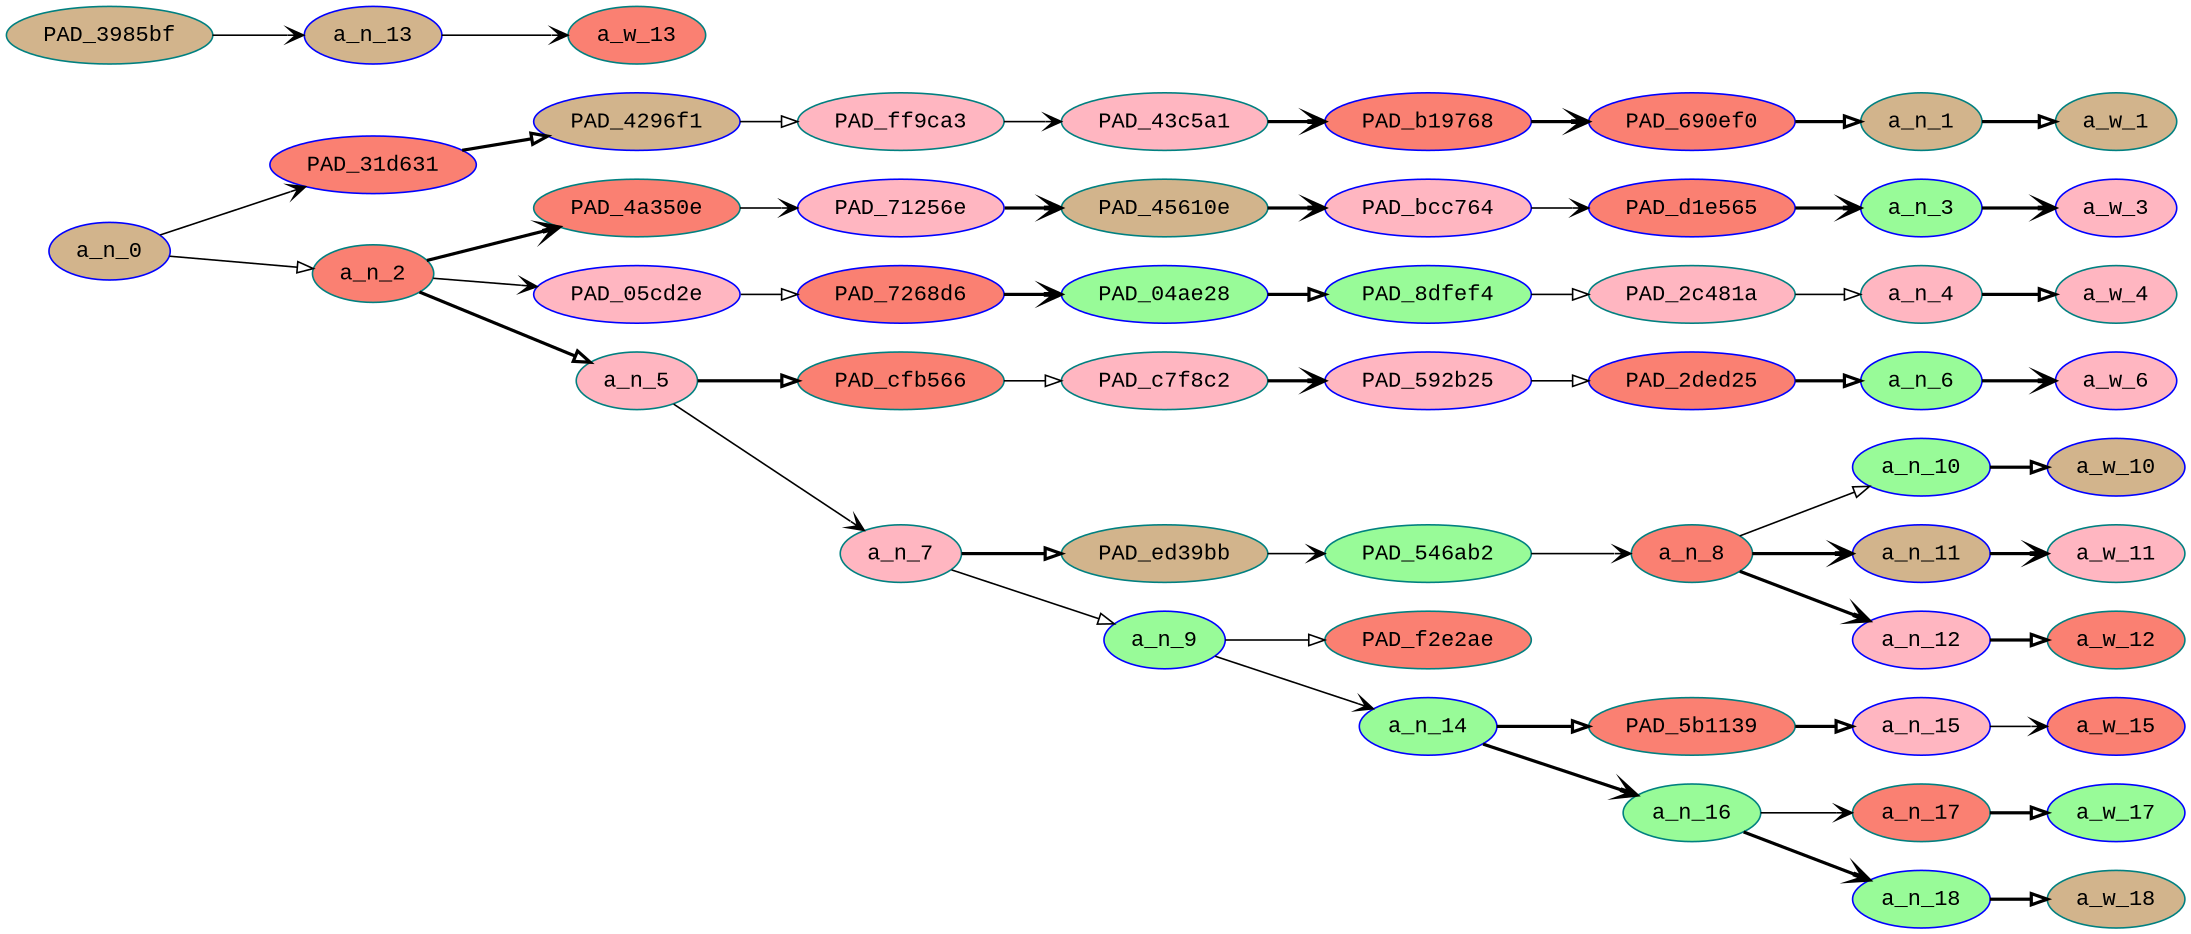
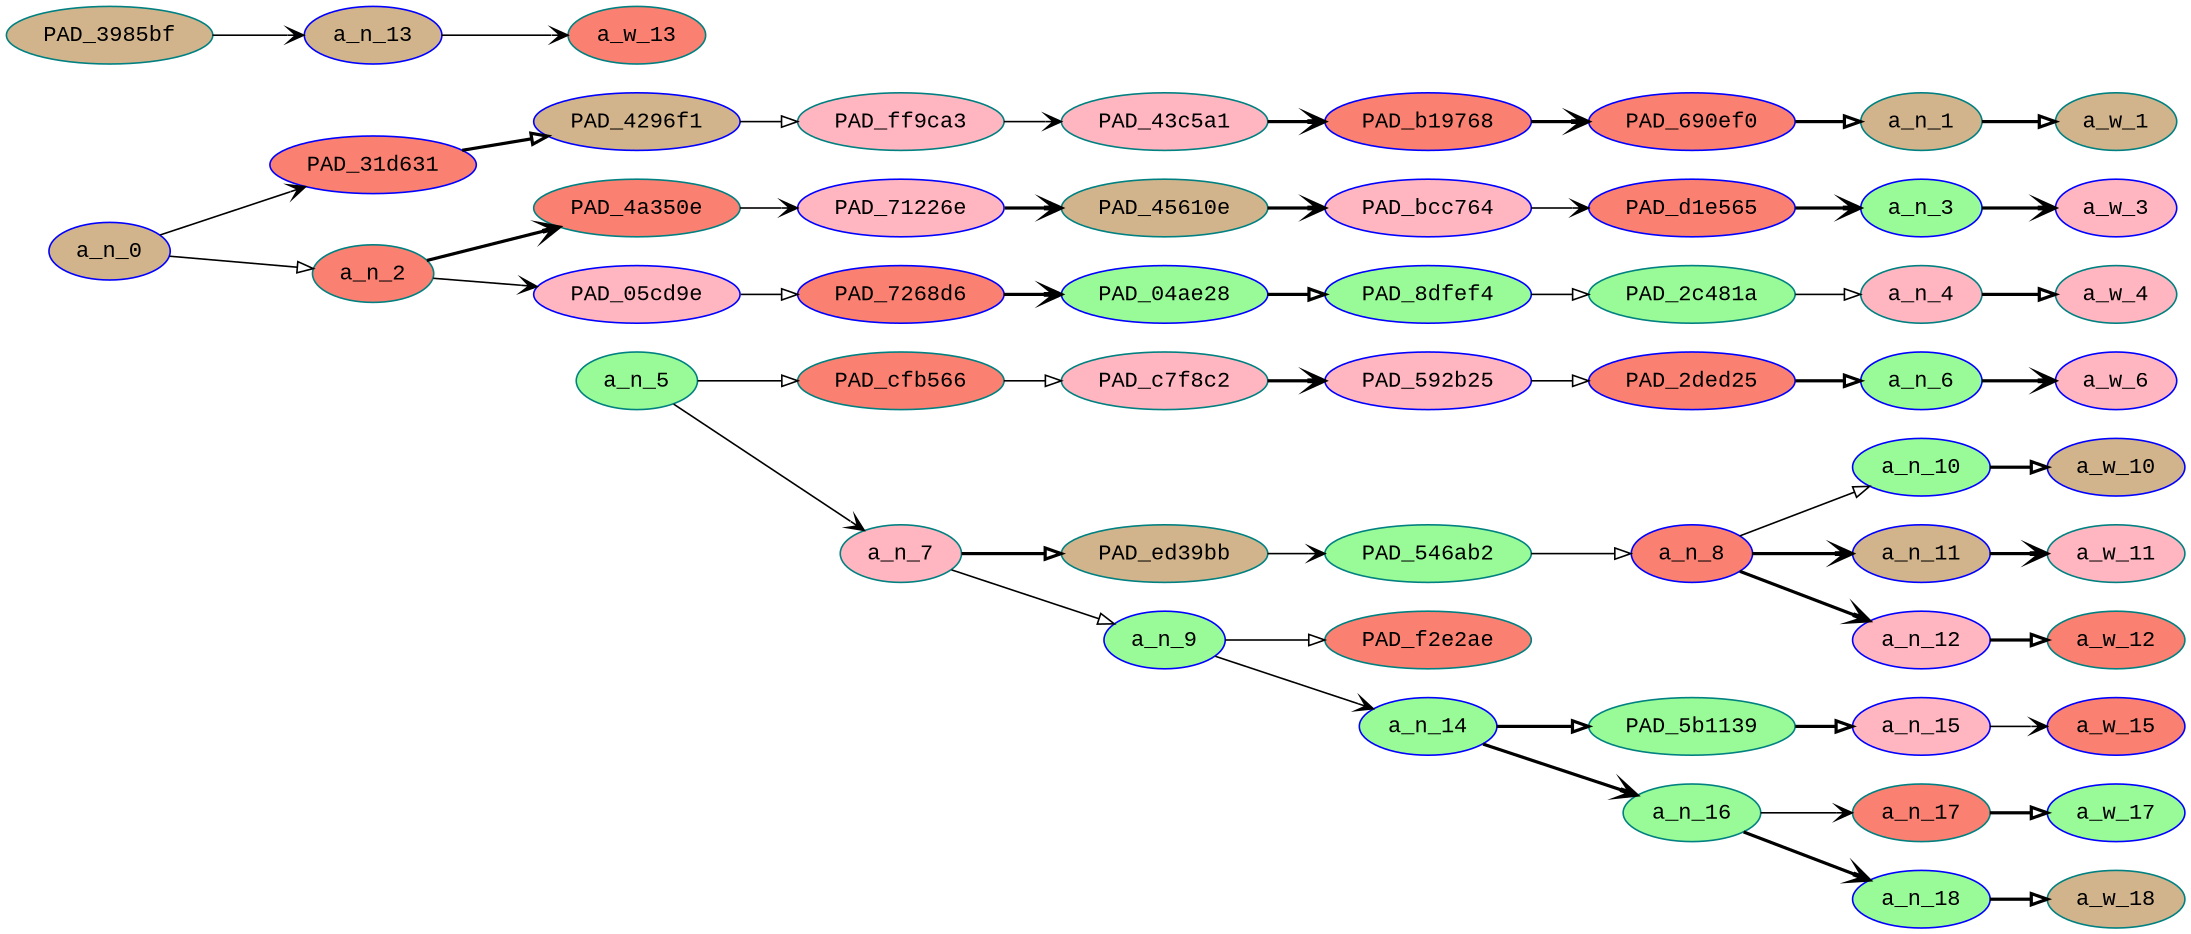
(901, 208) -> (901, 208)
(637, 294) -> (637, 294)
(1692, 294) -> (1692, 294)
(497, 324) -> none
(637, 381) -> (637, 381)
(740, 381) -> (740, 381)
(1573, 554) -> (1573, 554)
(1692, 554) -> (1692, 554)
(1692, 726) -> (1692, 726)
